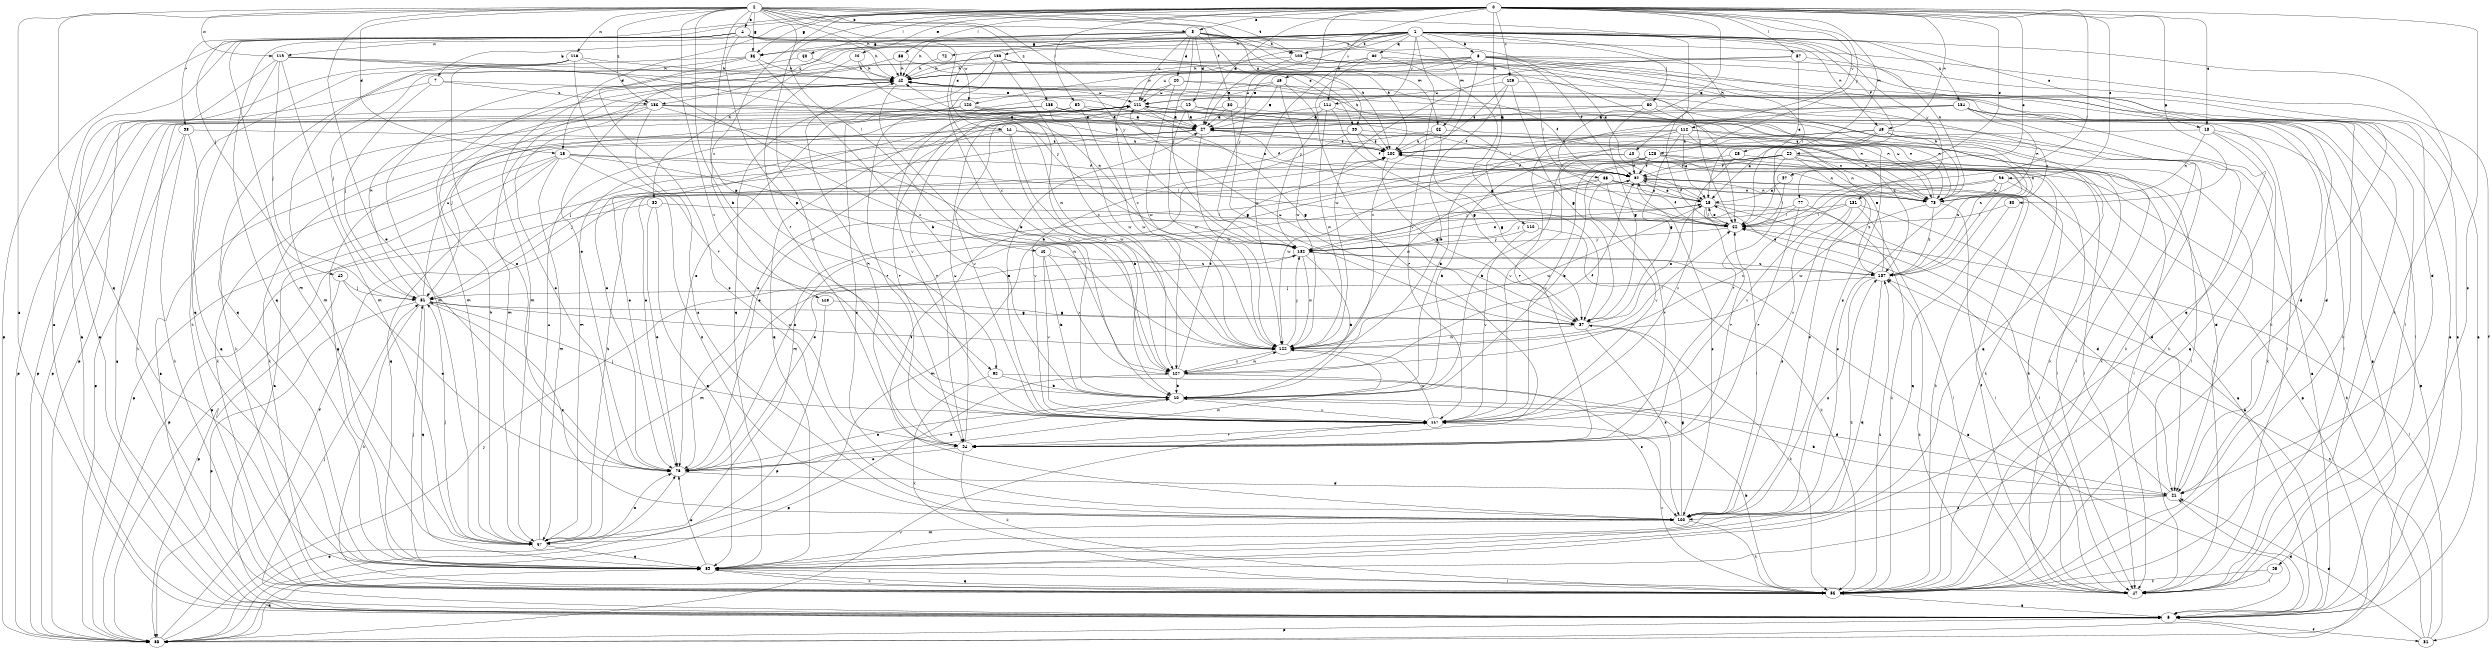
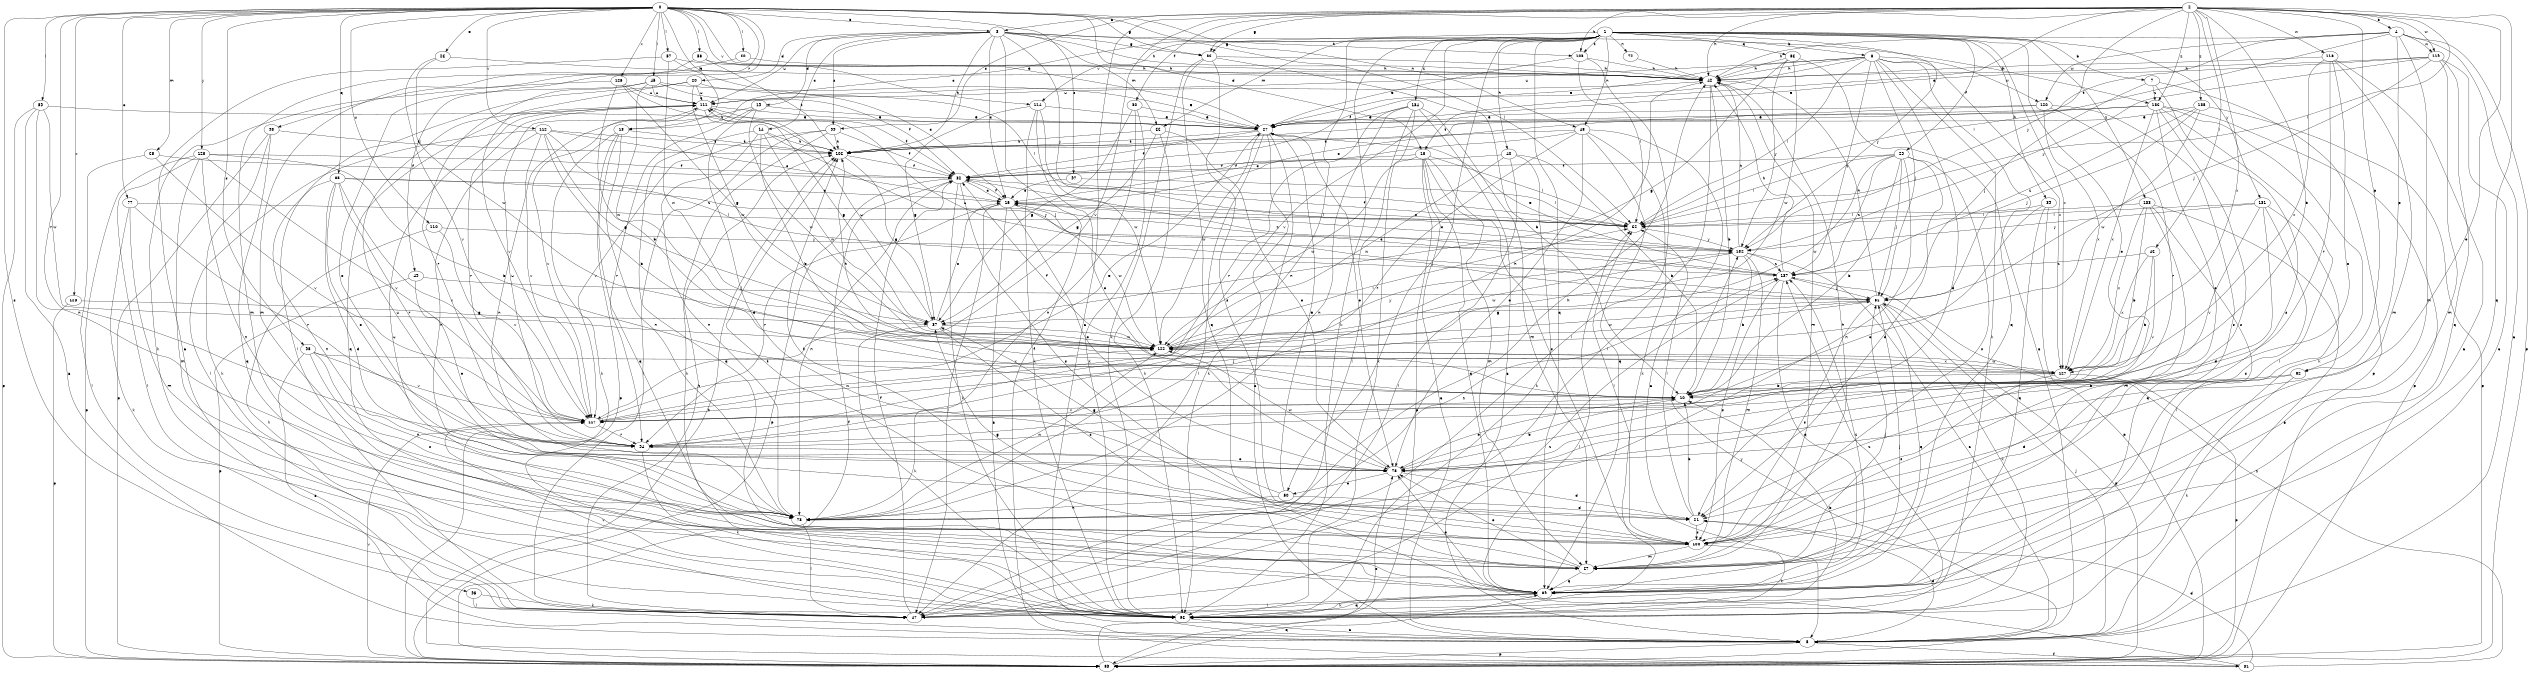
(939, 66) -> none
(905, 139) -> (1339, 484)
(2012, 203) -> none
